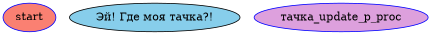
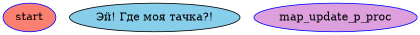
(341, 17) -> (336, 17)
